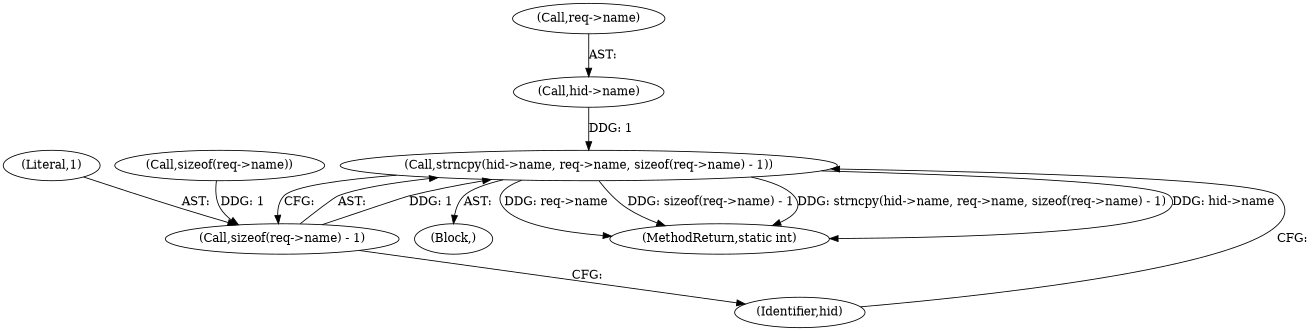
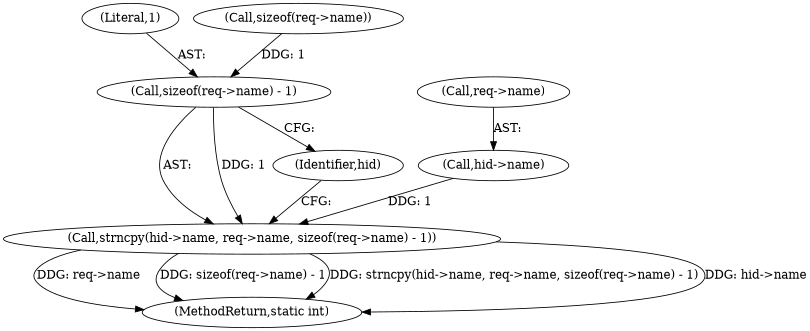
(329, 183) -> none
(454, 239) -> none
